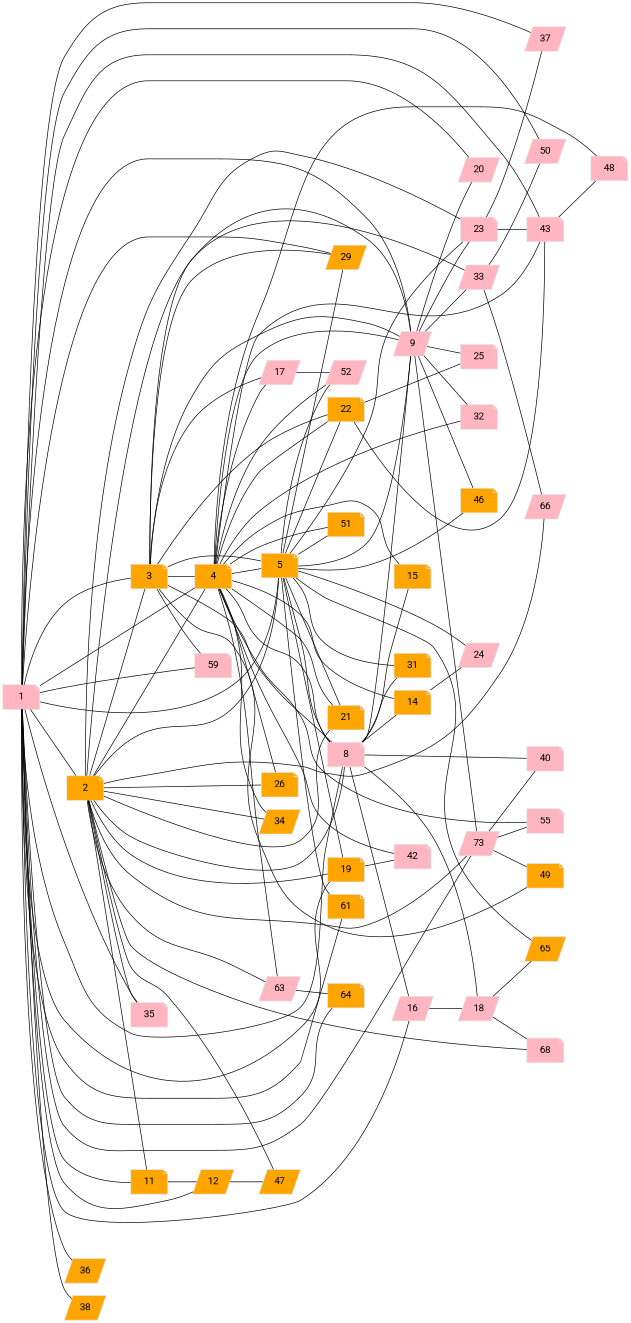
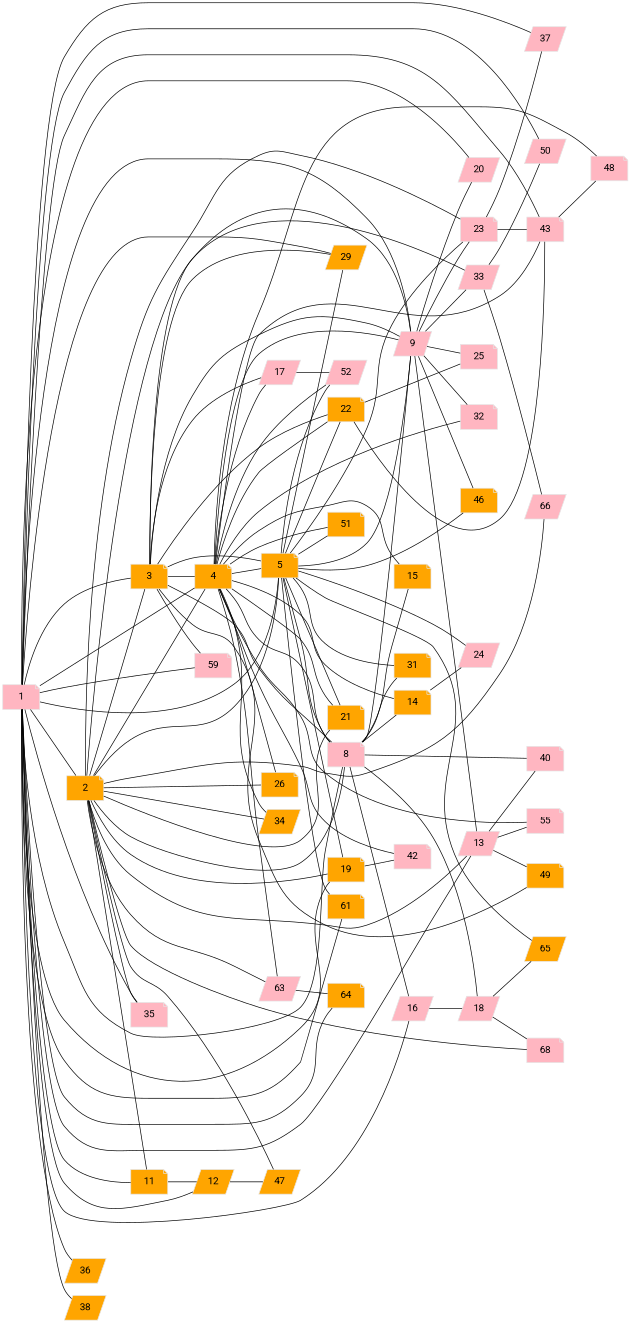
(479, 844) -> (479, 844)
